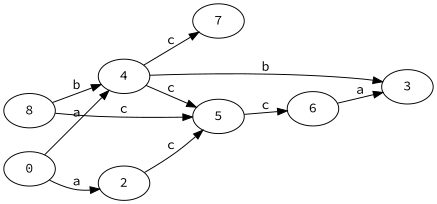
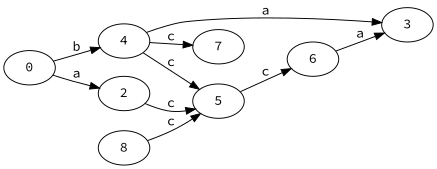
(266, 67) -> (266, 11)
(72, 95) -> none
(77, 113) -> (77, 47)
